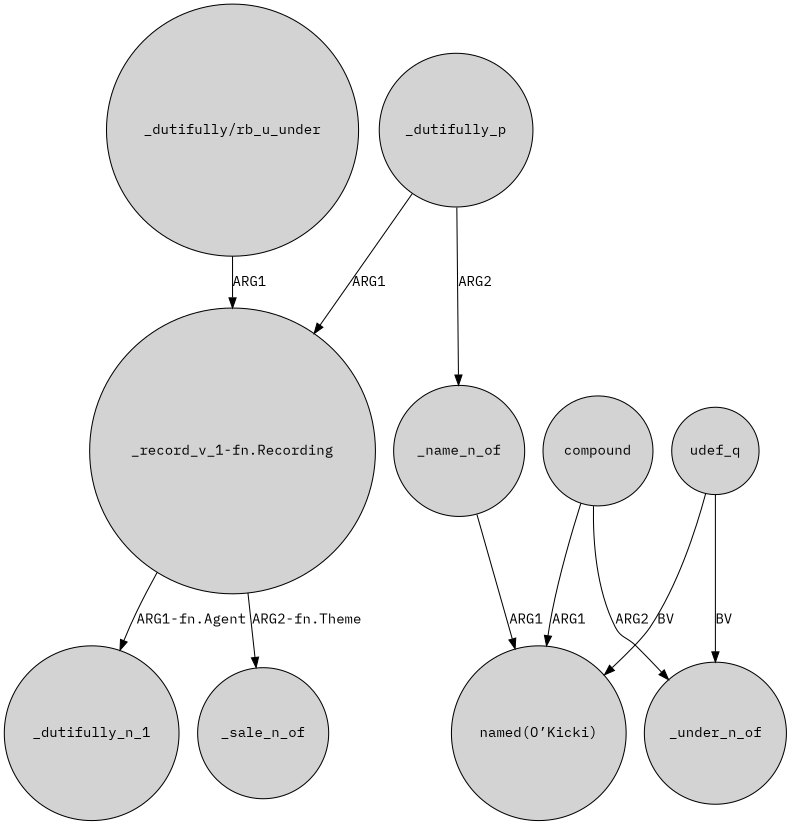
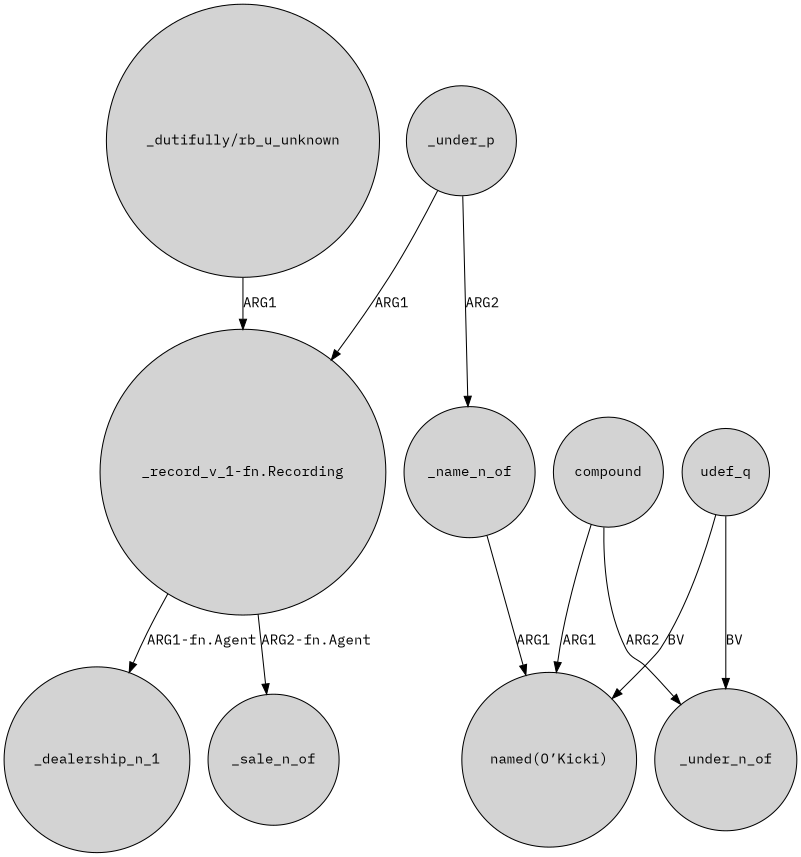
(233, 130) -> (243, 141)
(456, 130) -> (461, 141)
(307, 620) -> (316, 641)
(92, 733) -> (97, 760)
